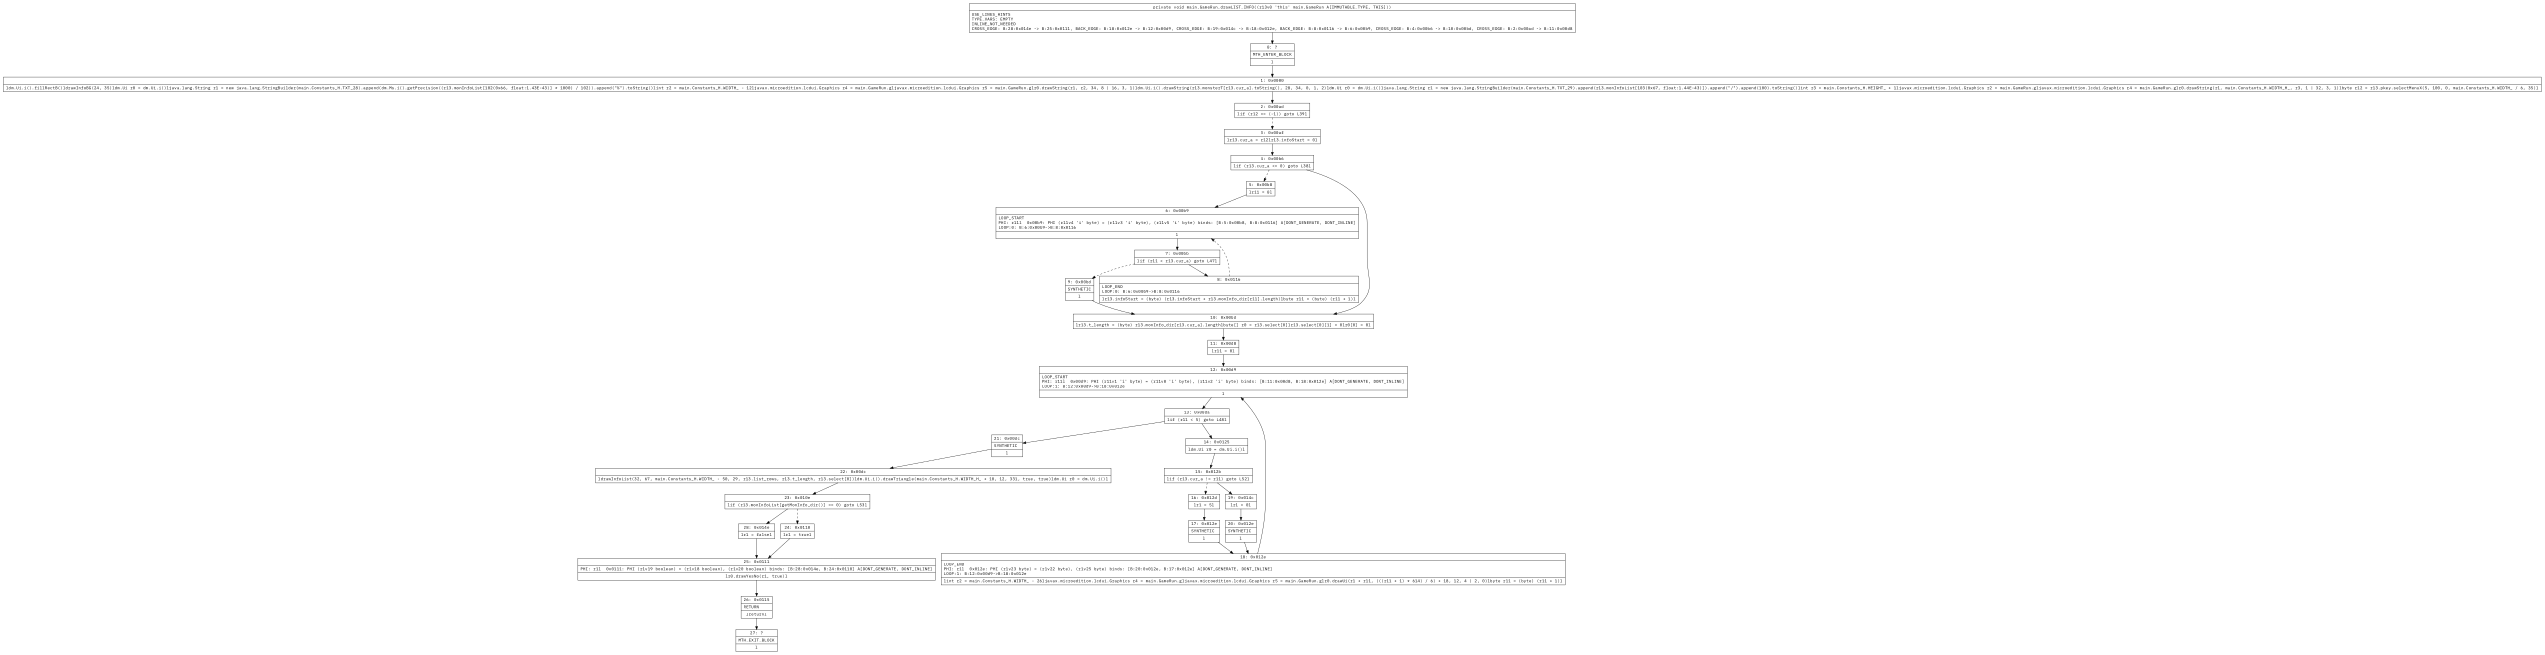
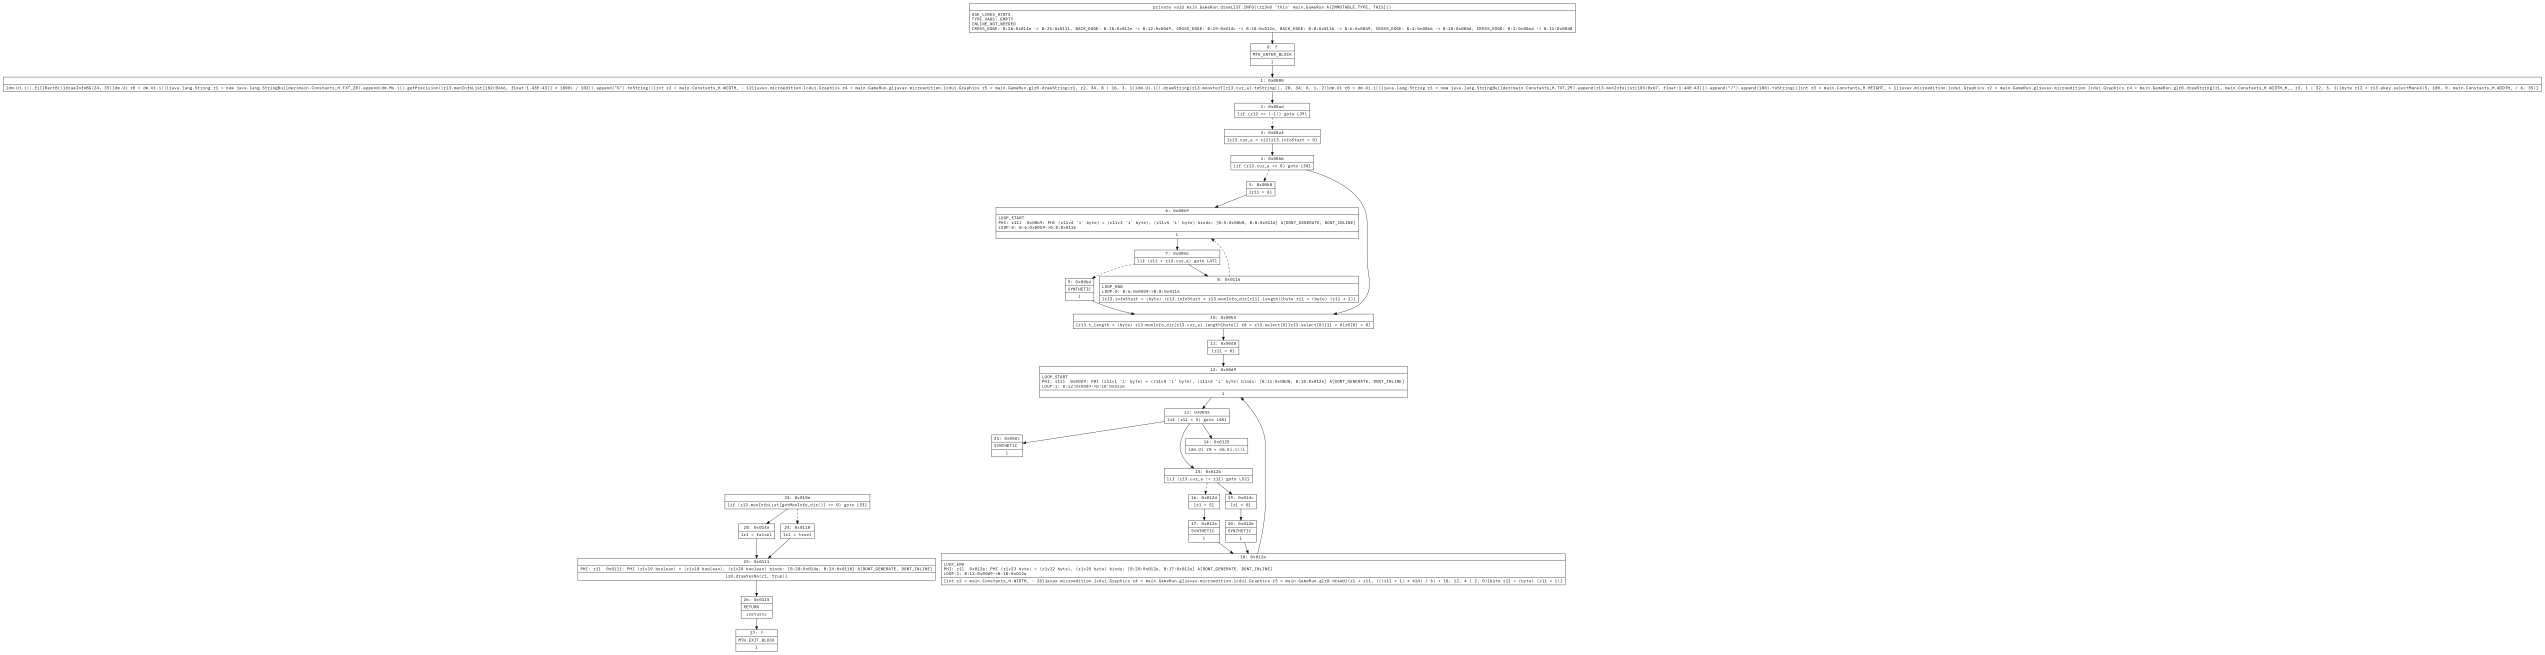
(1213, 459) -> (1180, 446)
(853, 476) -> none
